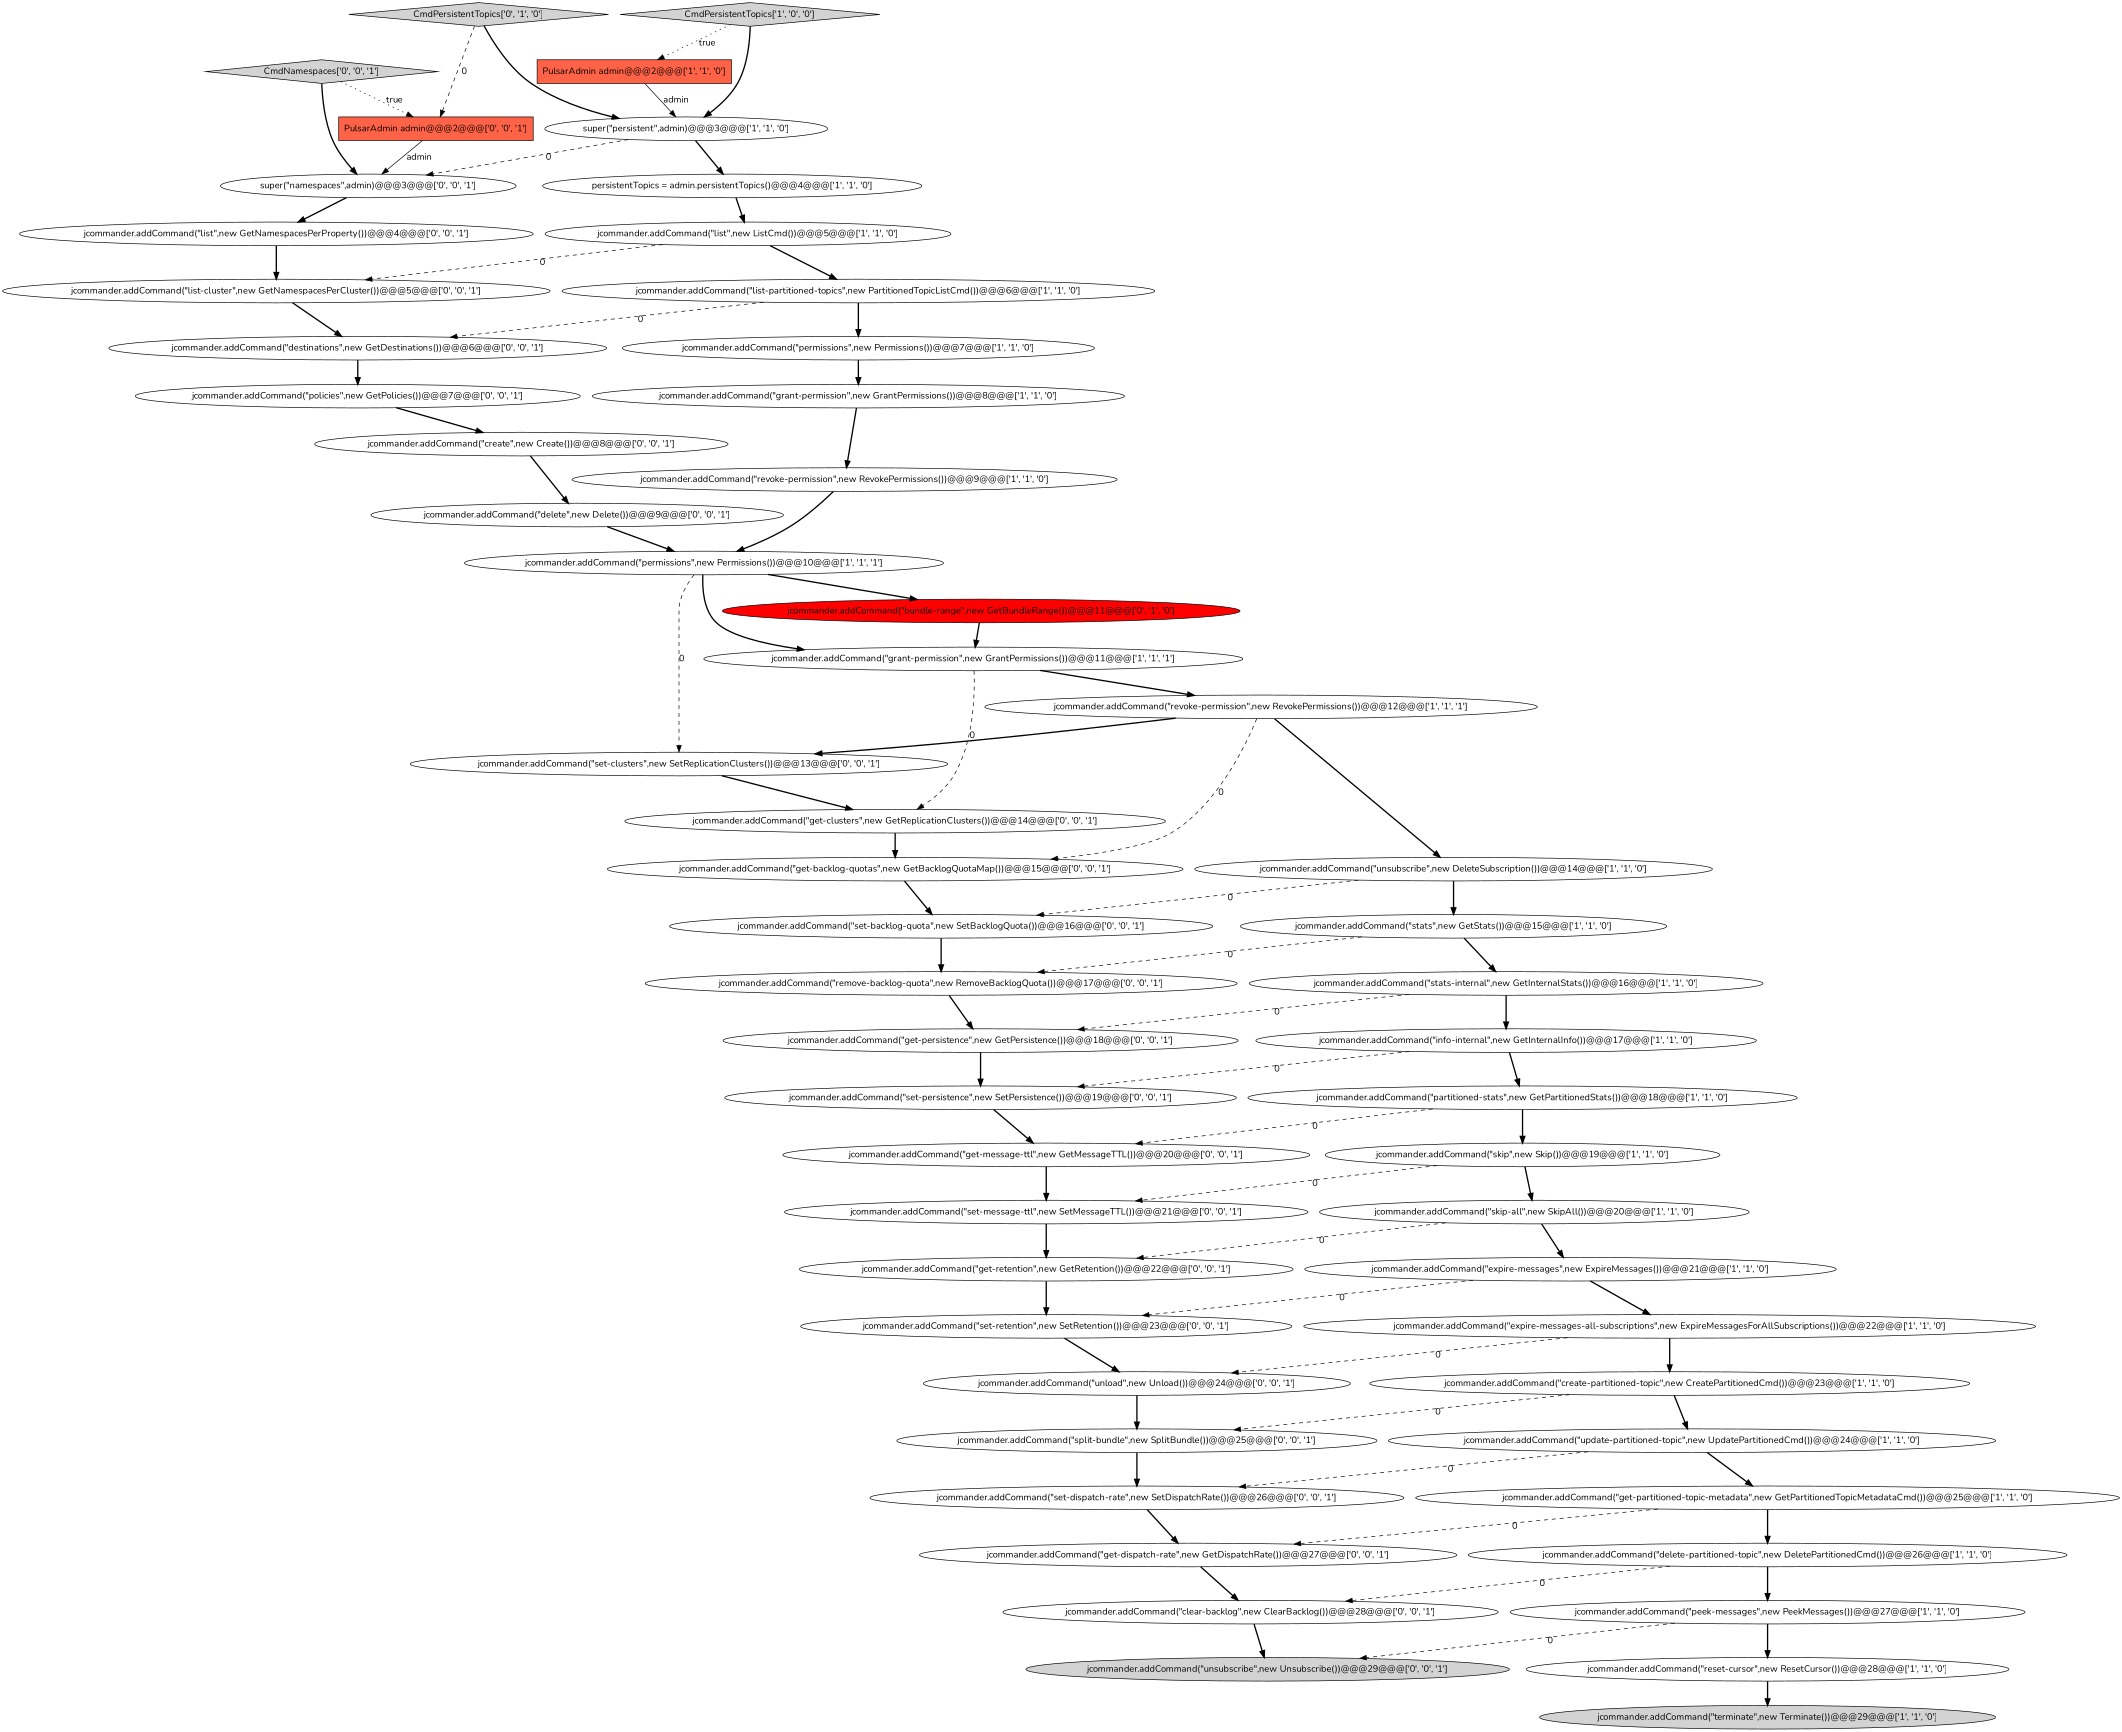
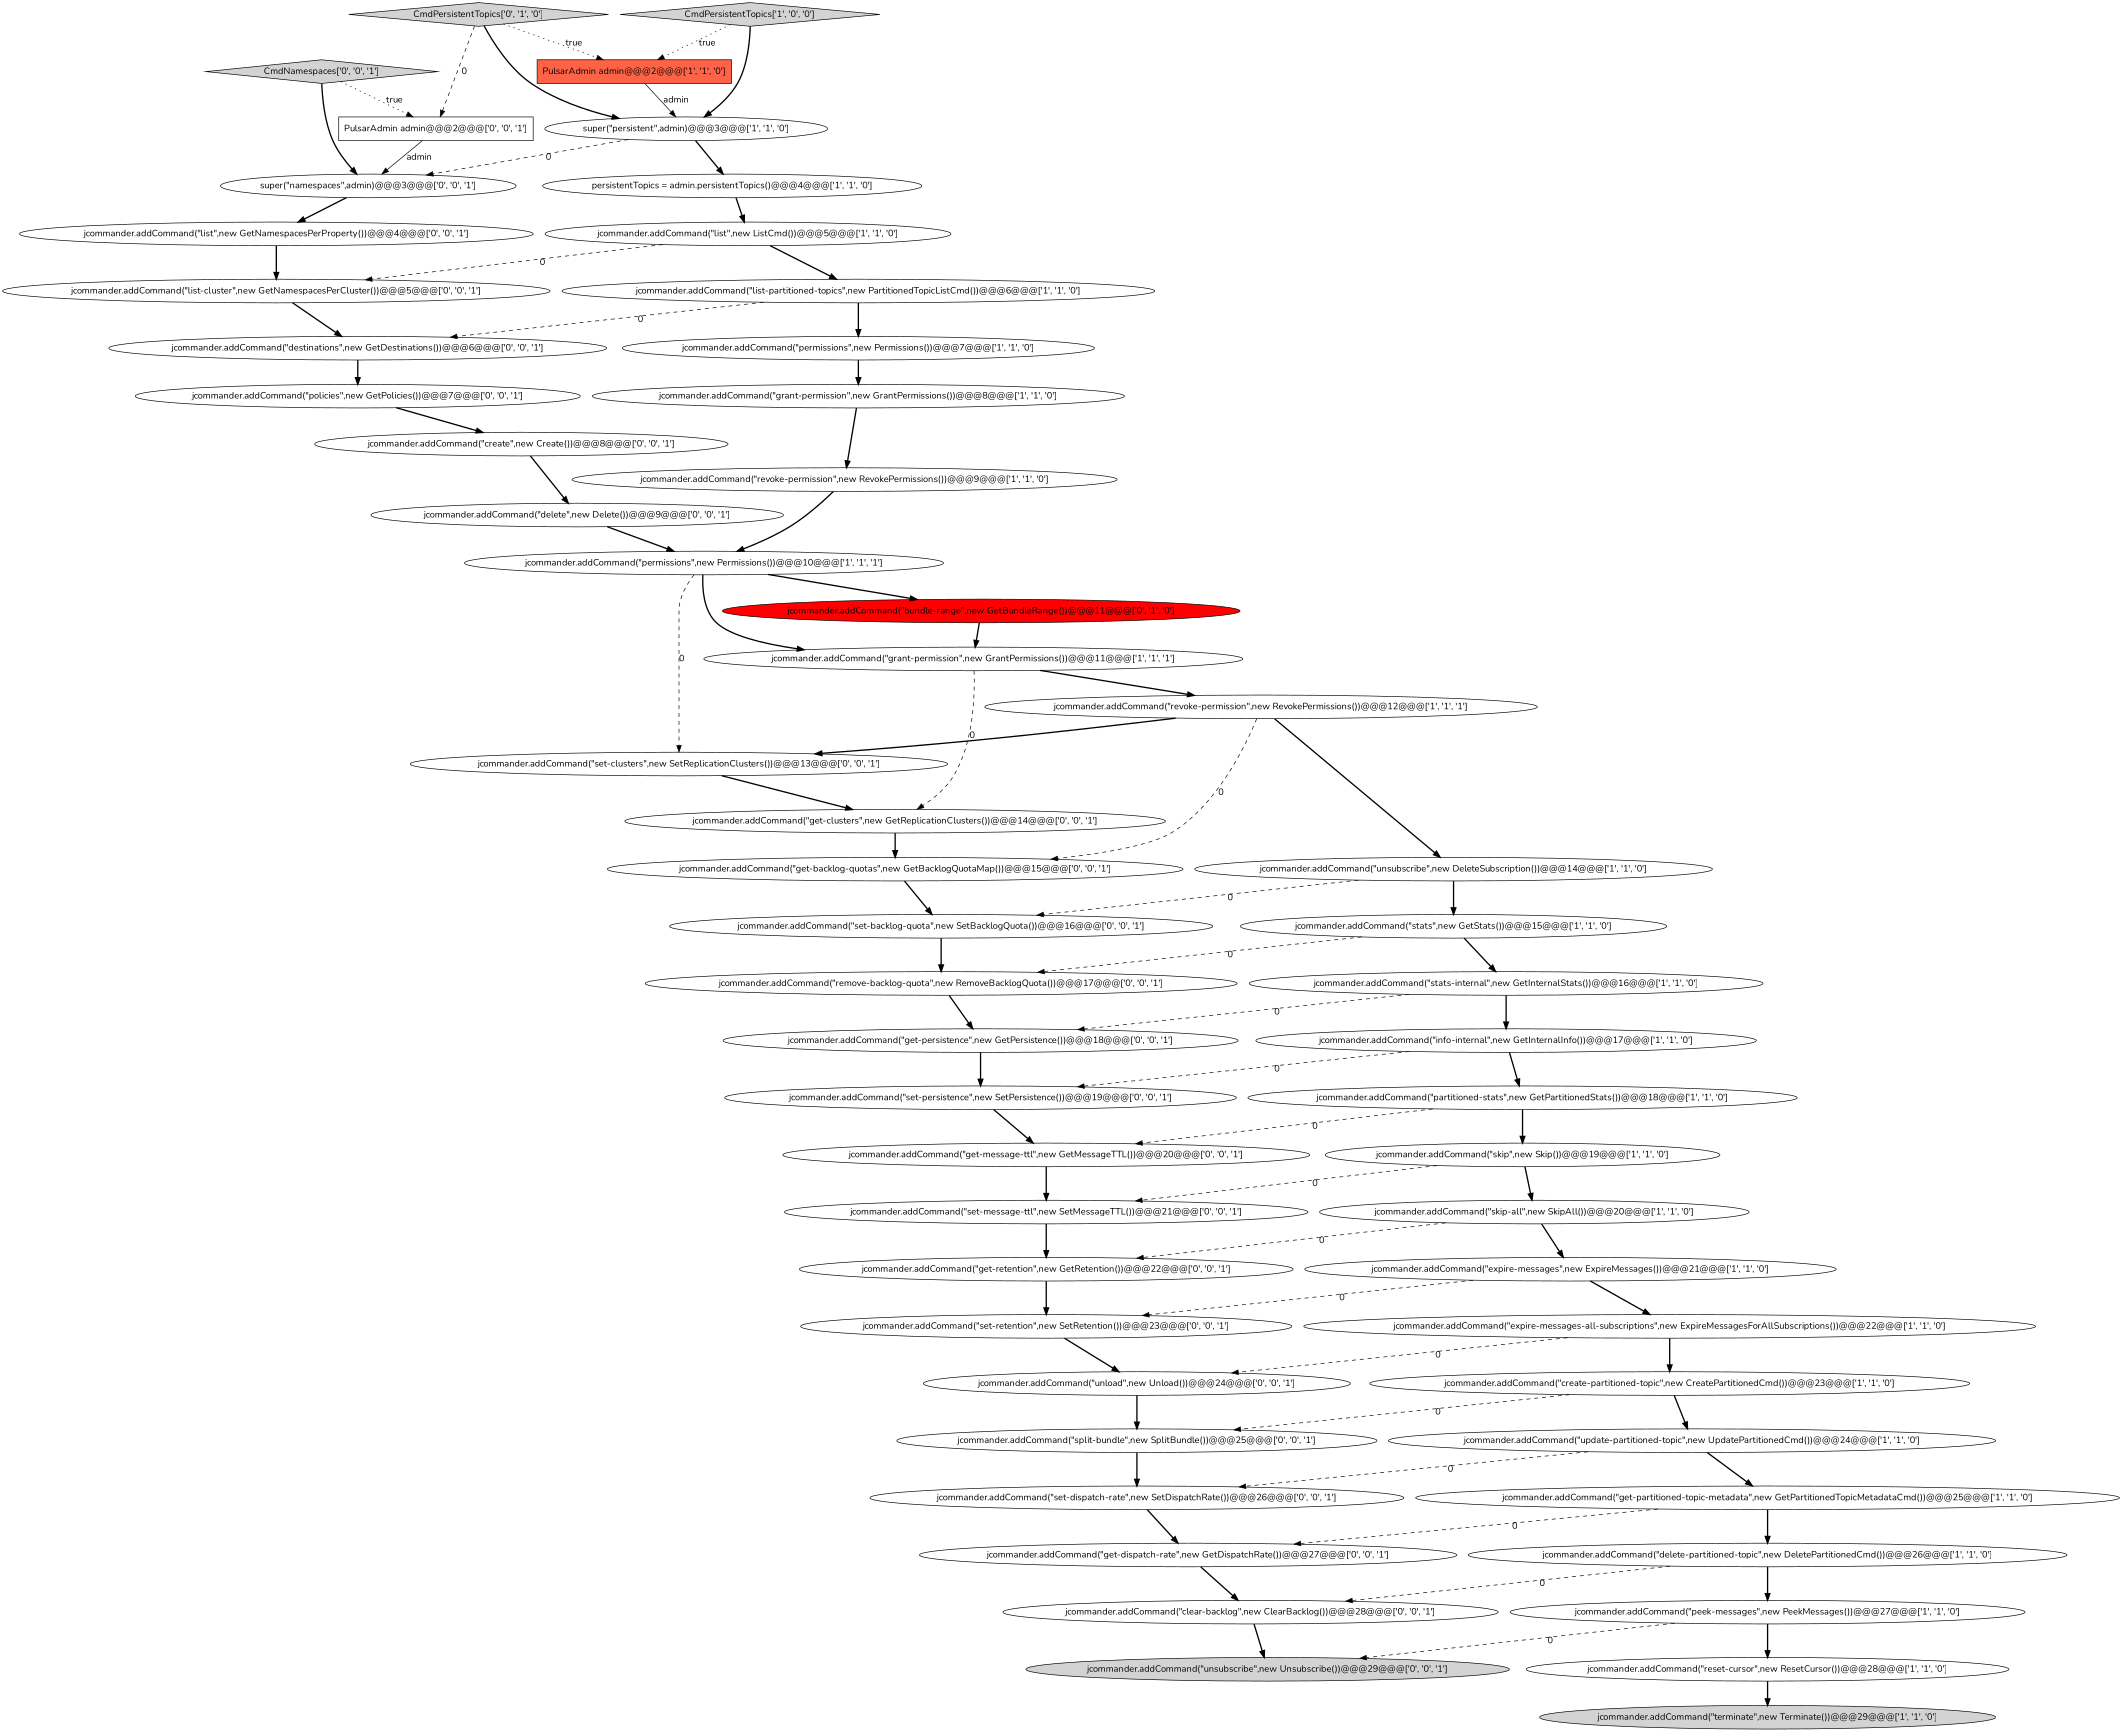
none -> (550, 41)
(436, 129) -> (436, 129)
